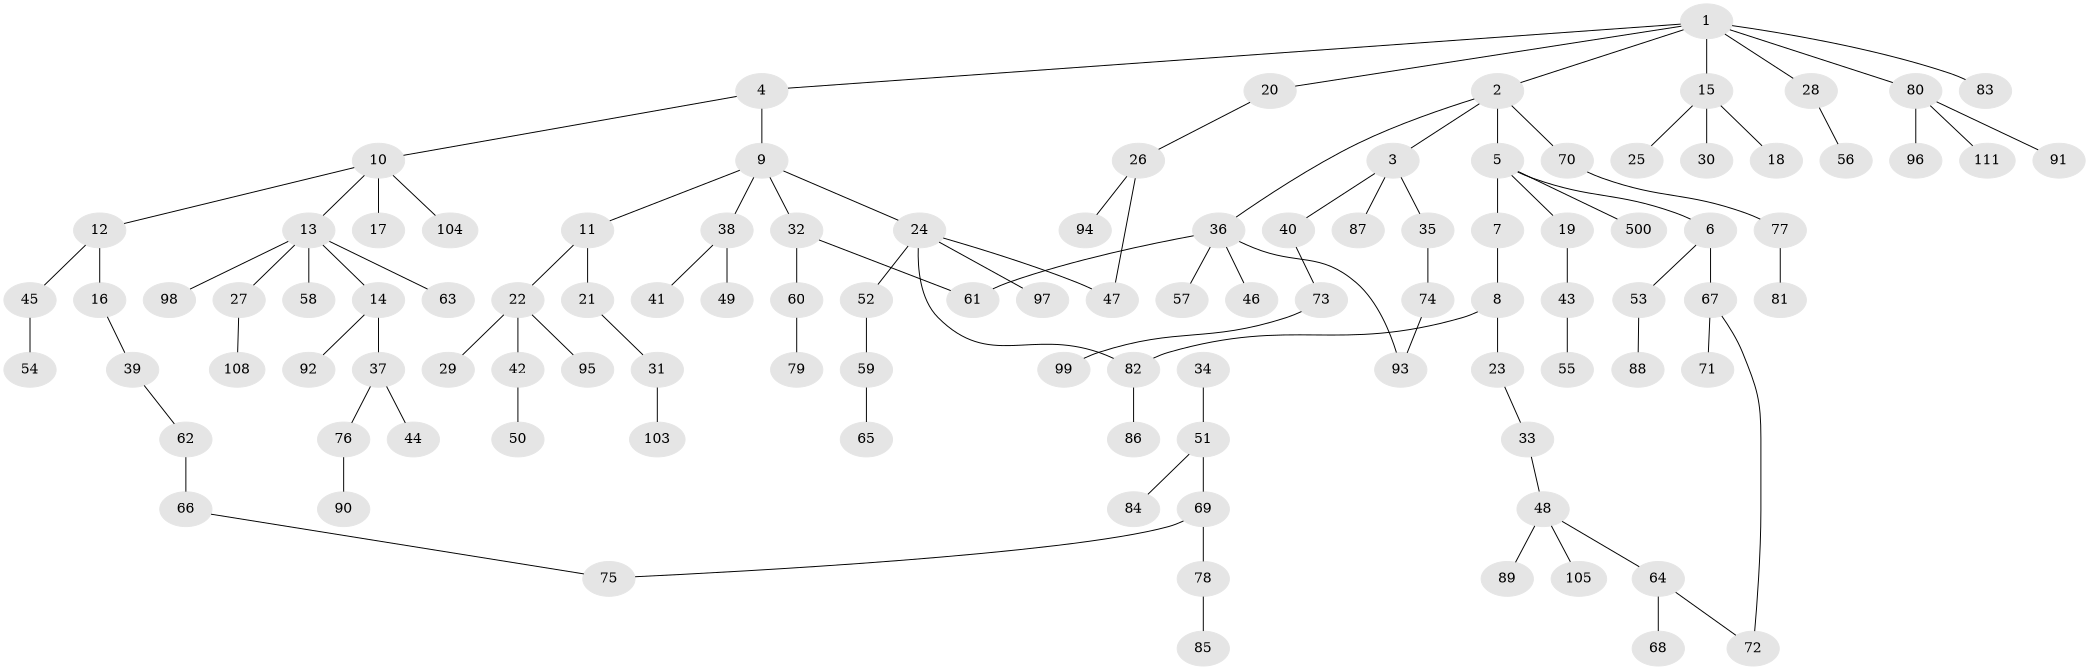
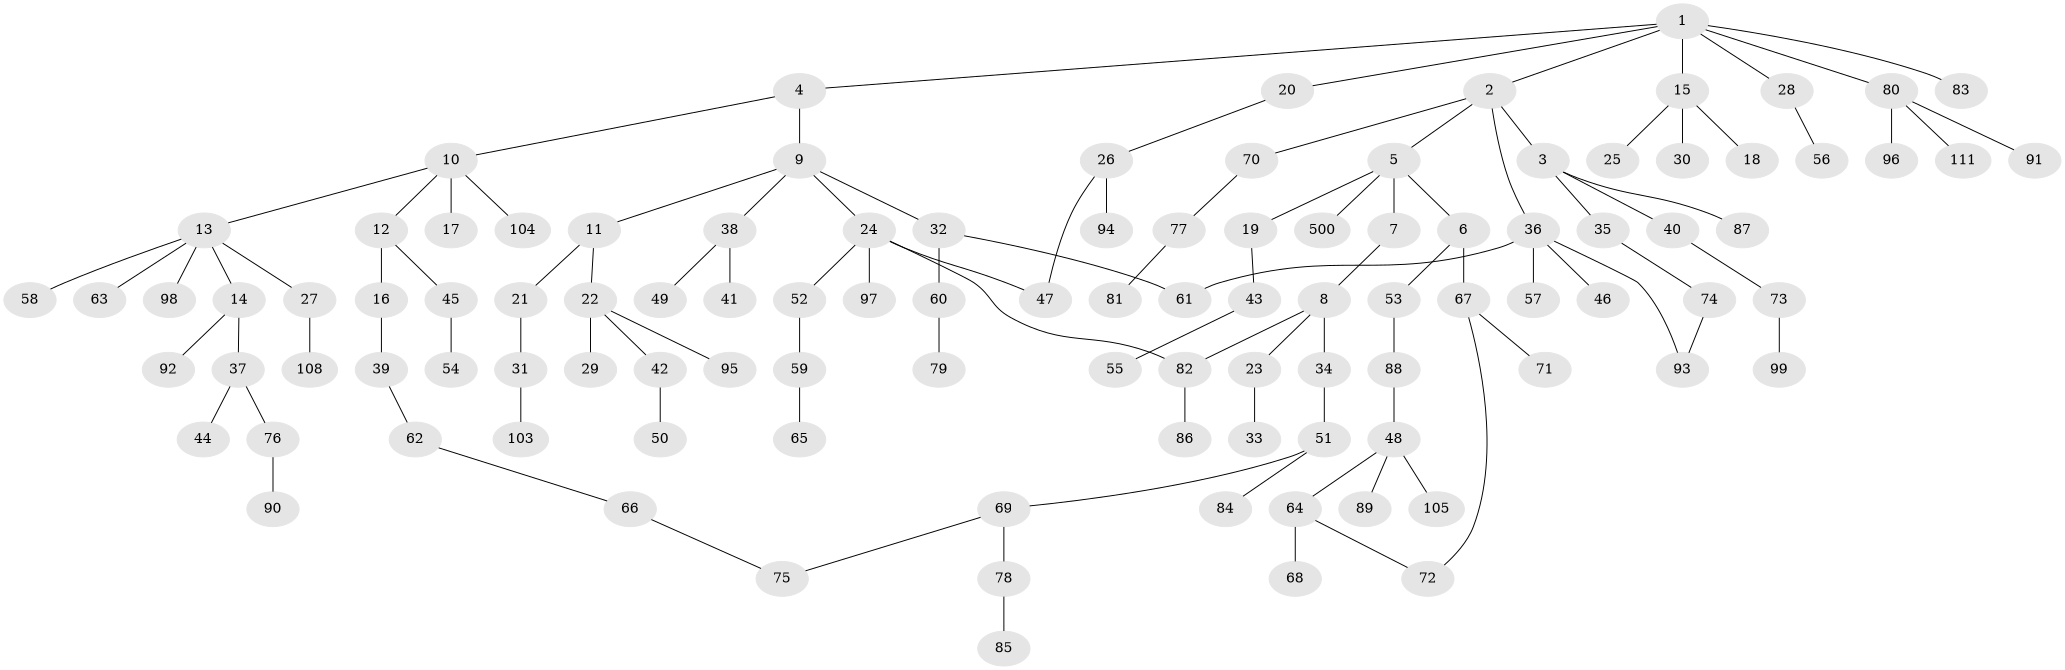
none -> (1324, 335)
(1535, 474) -> (1394, 405)
